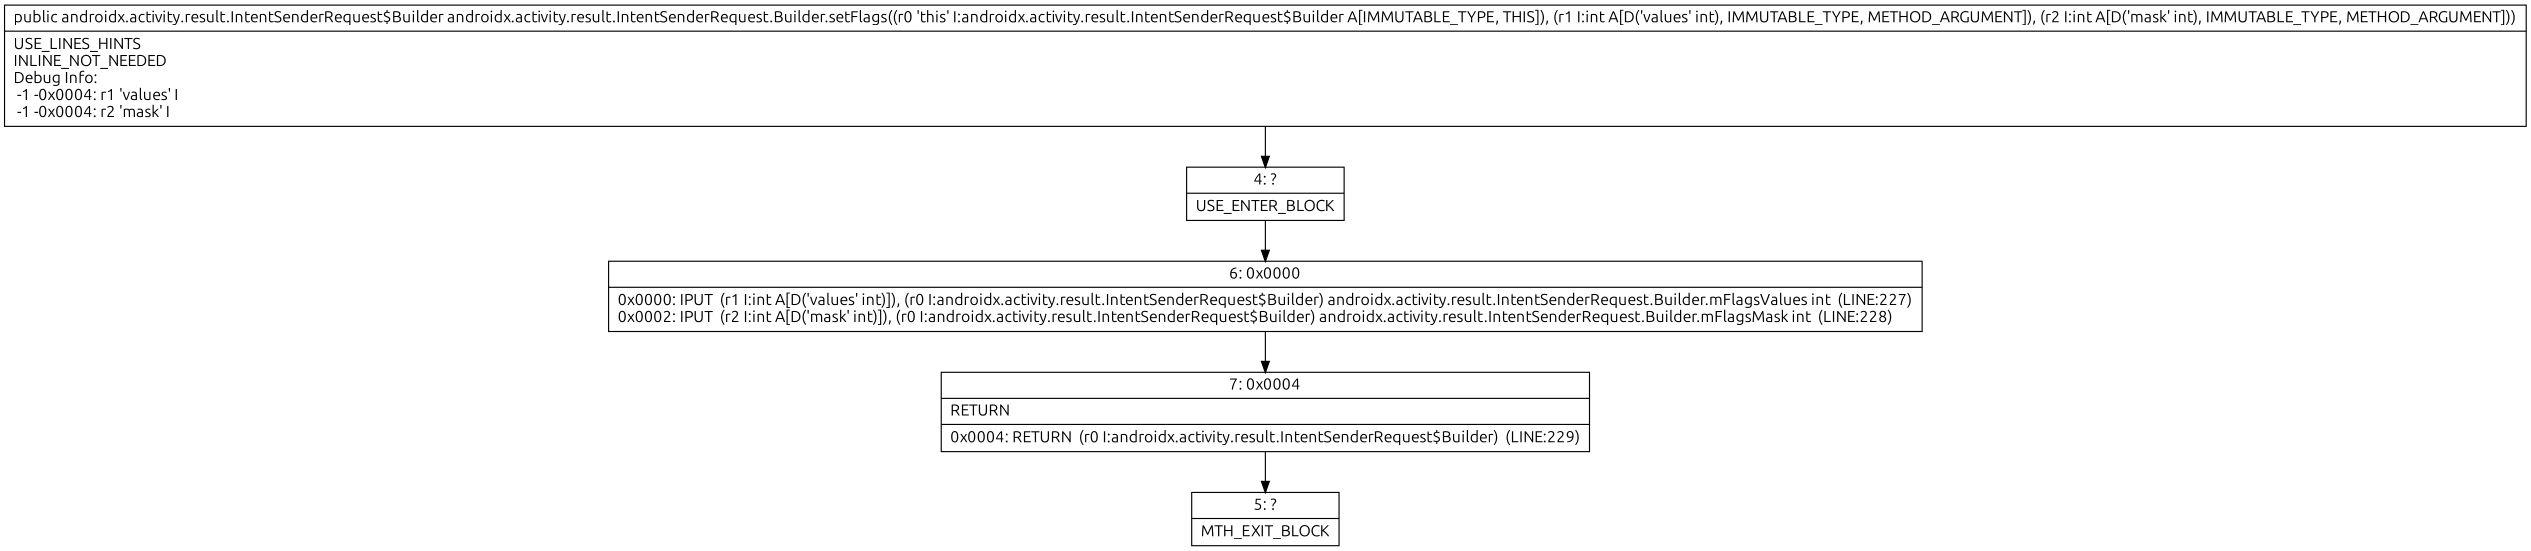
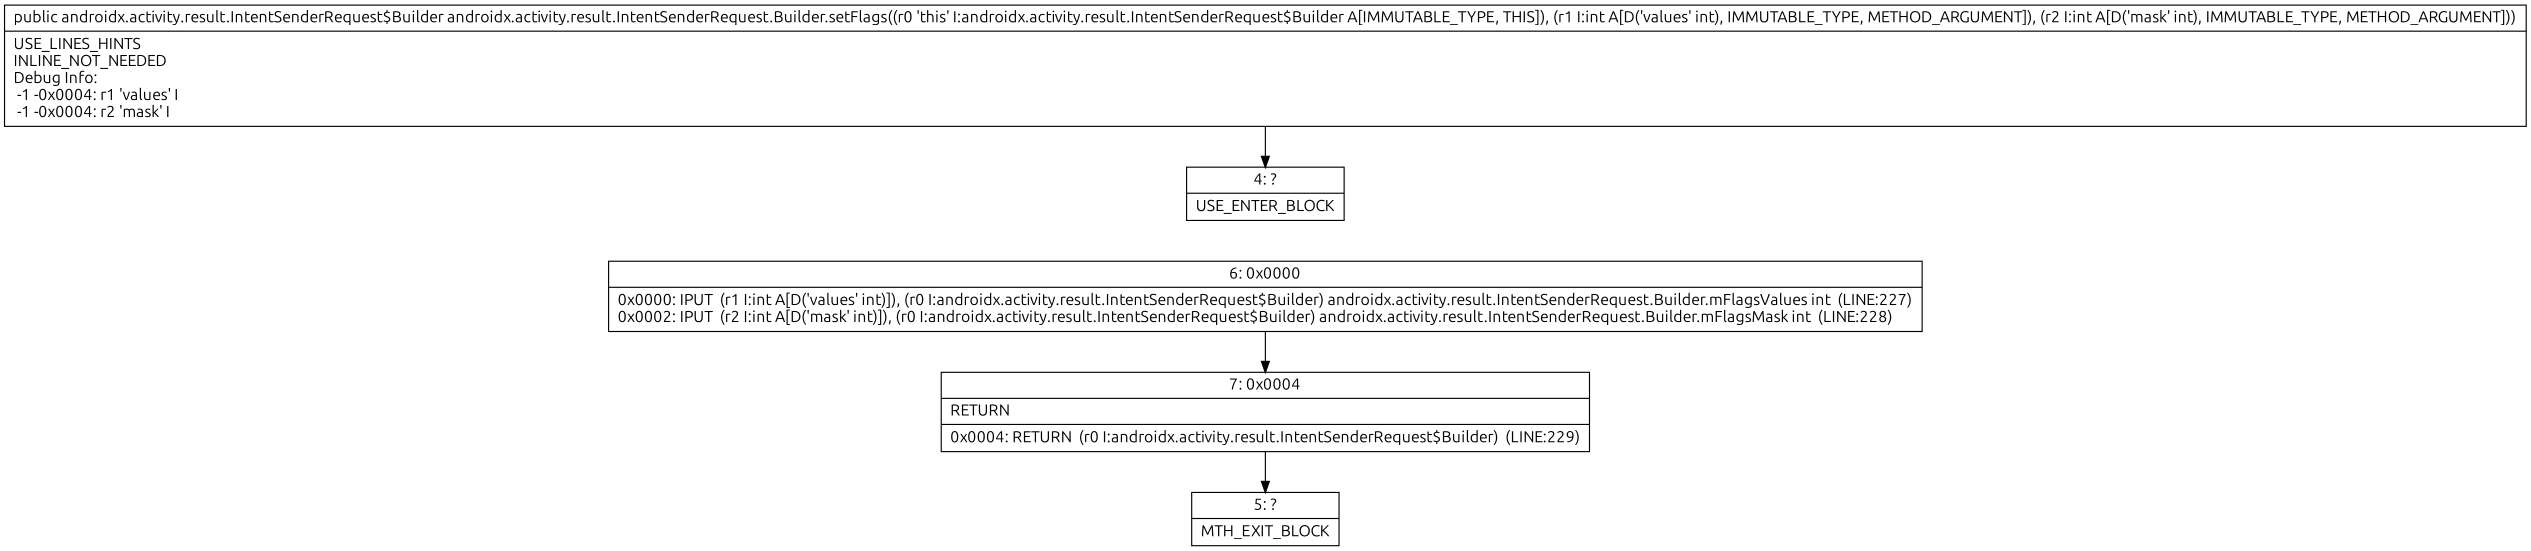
(1265, 235) -> none
